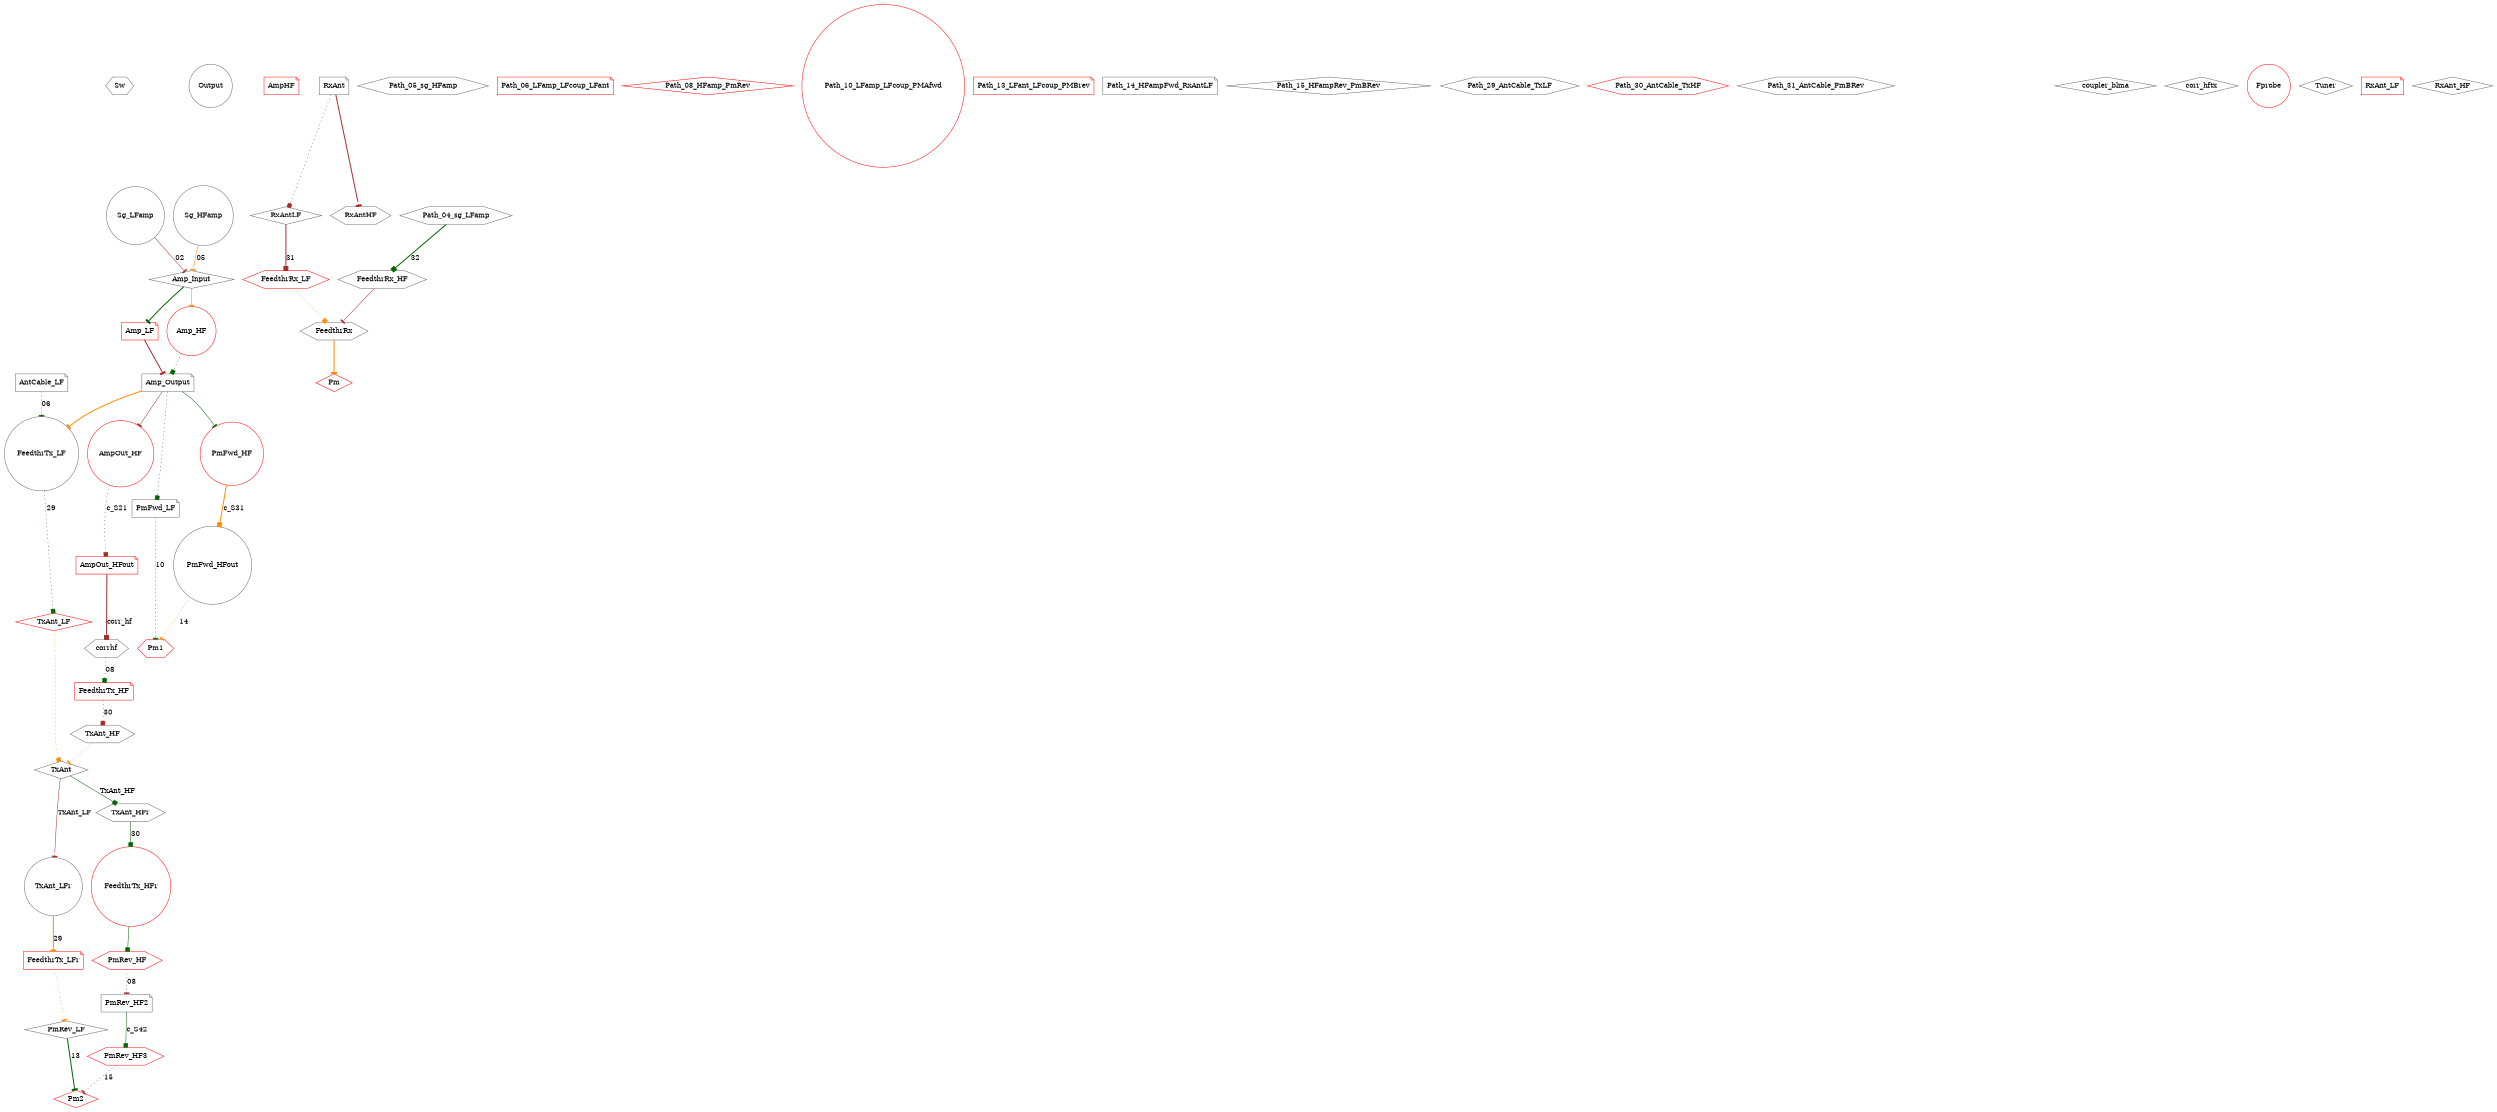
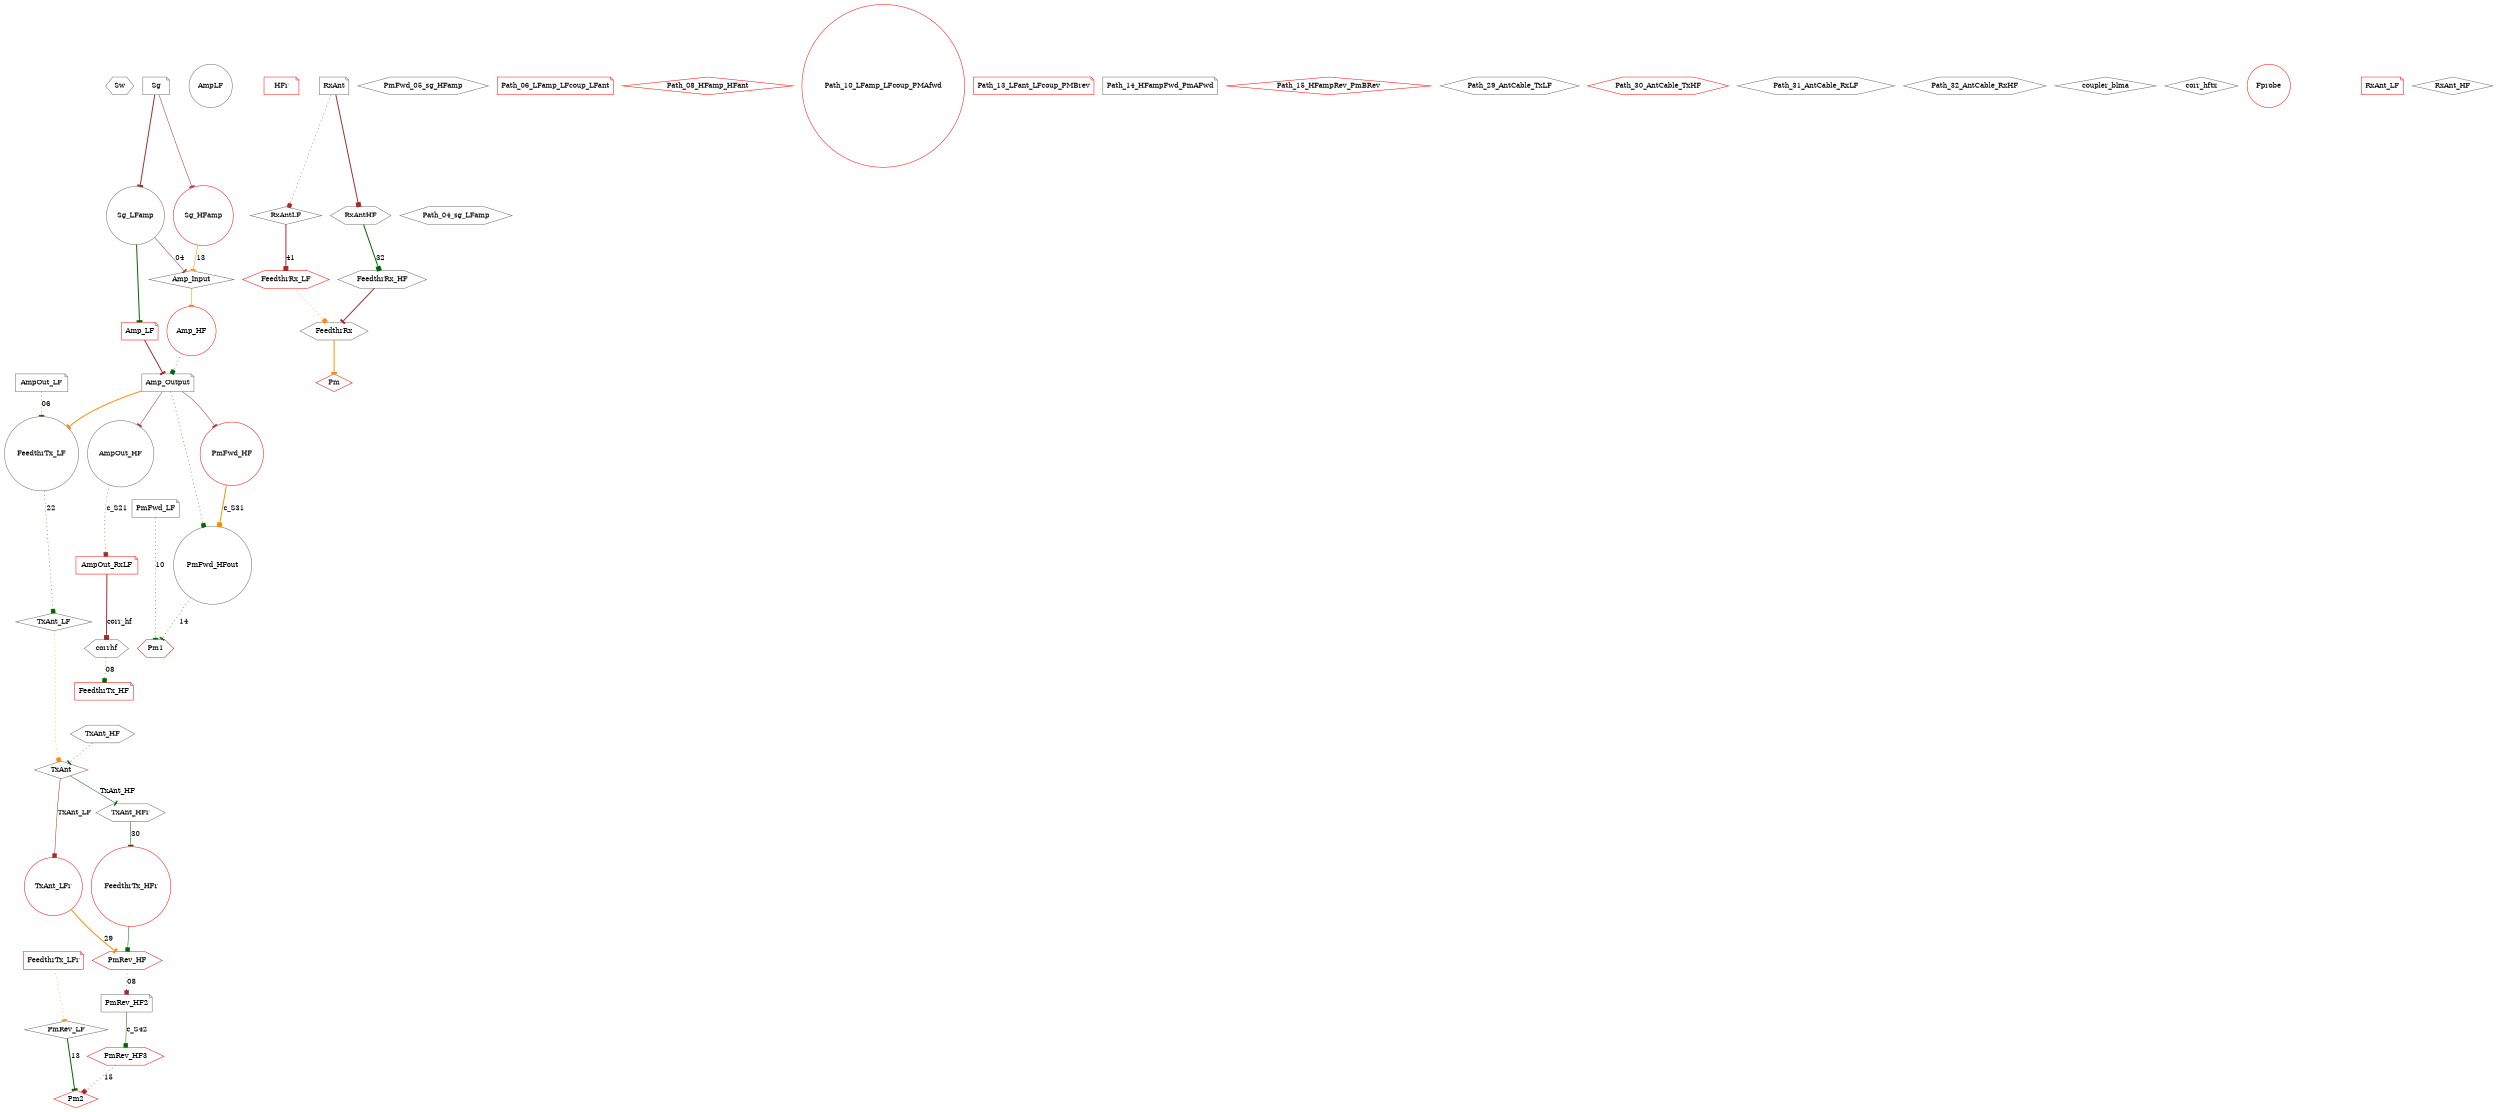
none -> (156, 86)
(211, 86) -> (211, 86)
(281, 86) -> (281, 86)
(423, 86) -> (423, 86)
(708, 86) -> (708, 86)
(1160, 86) -> (1160, 86)
(1329, 86) -> (1329, 86)
(1816, 86) -> (1816, 86)
none -> (1975, 86)
(2326, 86) -> none
(347, 148) -> (347, 148)
(203, 216) -> (203, 216)
(421, 246) -> (371, 245)
(180, 258) -> (180, 258)
(201, 258) -> (201, 258)
(291, 258) -> (291, 258)
(166, 303) -> (138, 282)
(359, 304) -> (359, 304)
(42, 383) -> (42, 383)
(199, 407) -> (199, 407)
(163, 443) -> (187, 457)
(121, 454) -> (121, 454)
(51, 509) -> (51, 509)
(107, 565) -> (107, 565)
(177, 618) -> (177, 618)
(54, 622) -> (54, 622)
(103, 710) -> none
(81, 752) -> (81, 752)
(92, 789) -> (92, 789)
(57, 815) -> (57, 815)
(131, 833) -> (131, 833)
(53, 887) -> (53, 887)
(53, 932) -> (91, 931)
(127, 981) -> (127, 981)
(101, 1077) -> (101, 1077)
